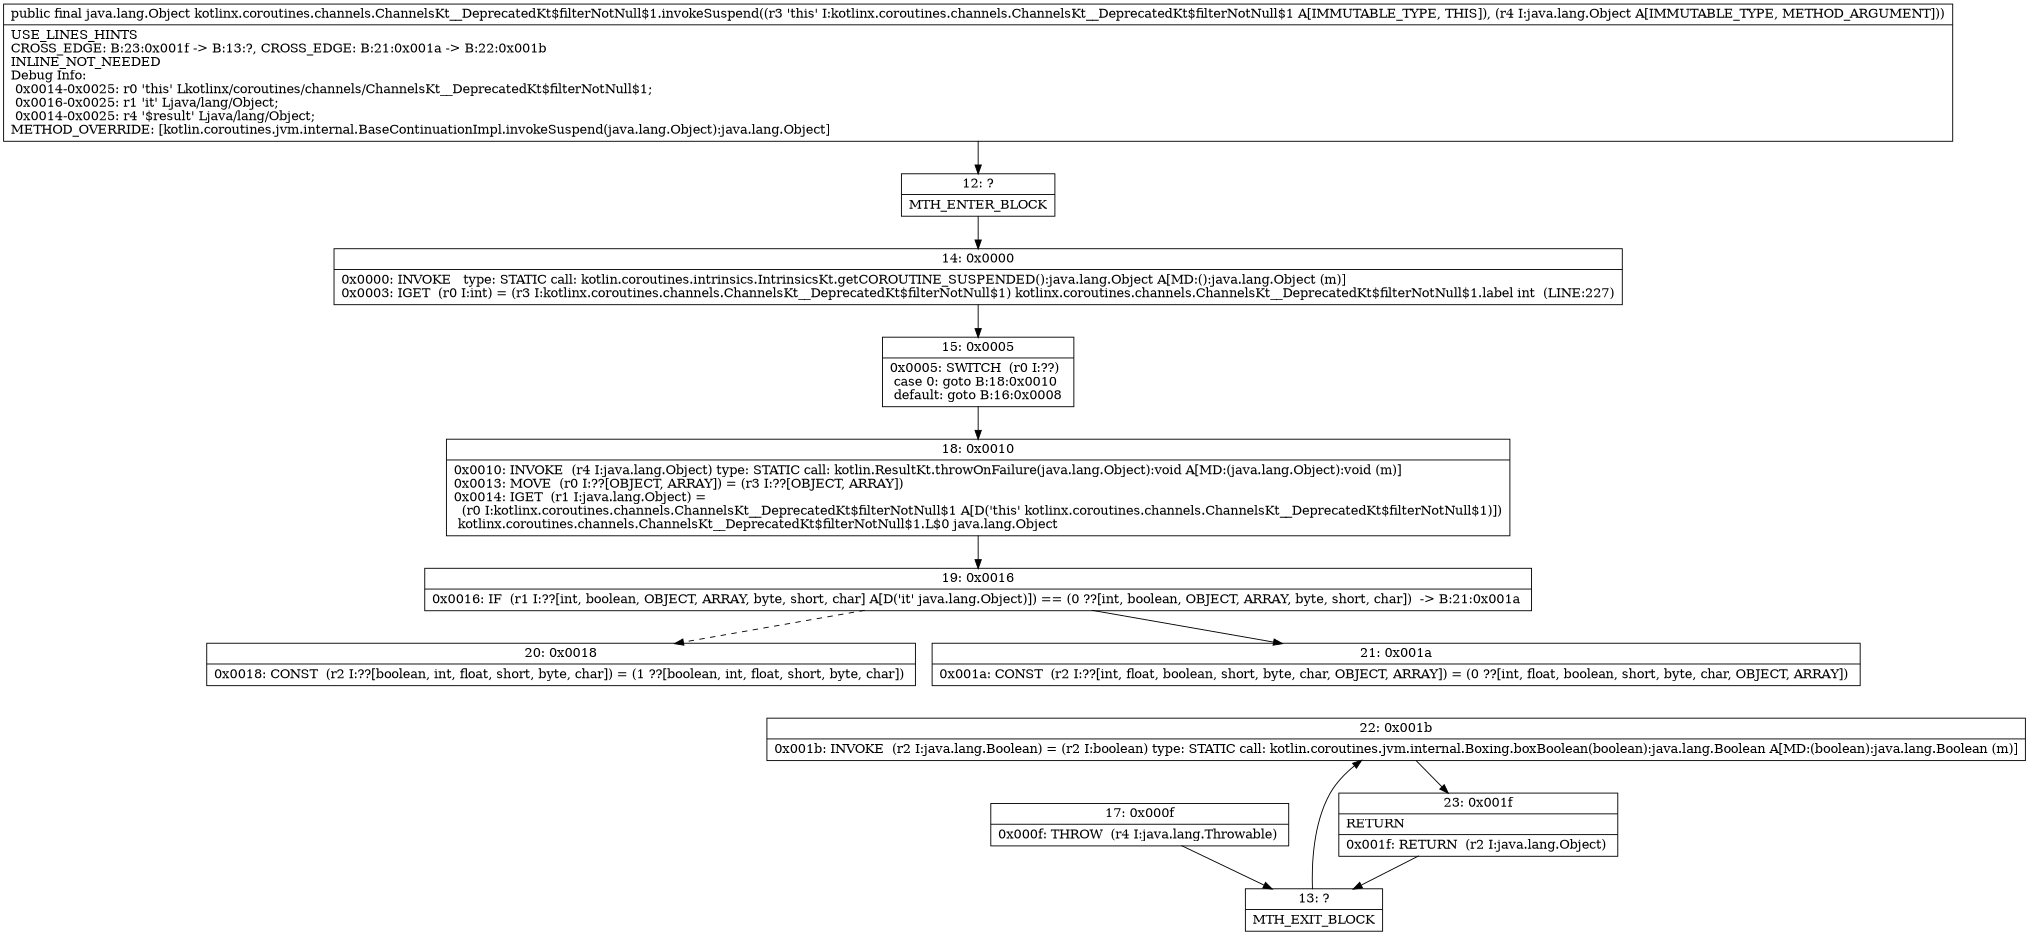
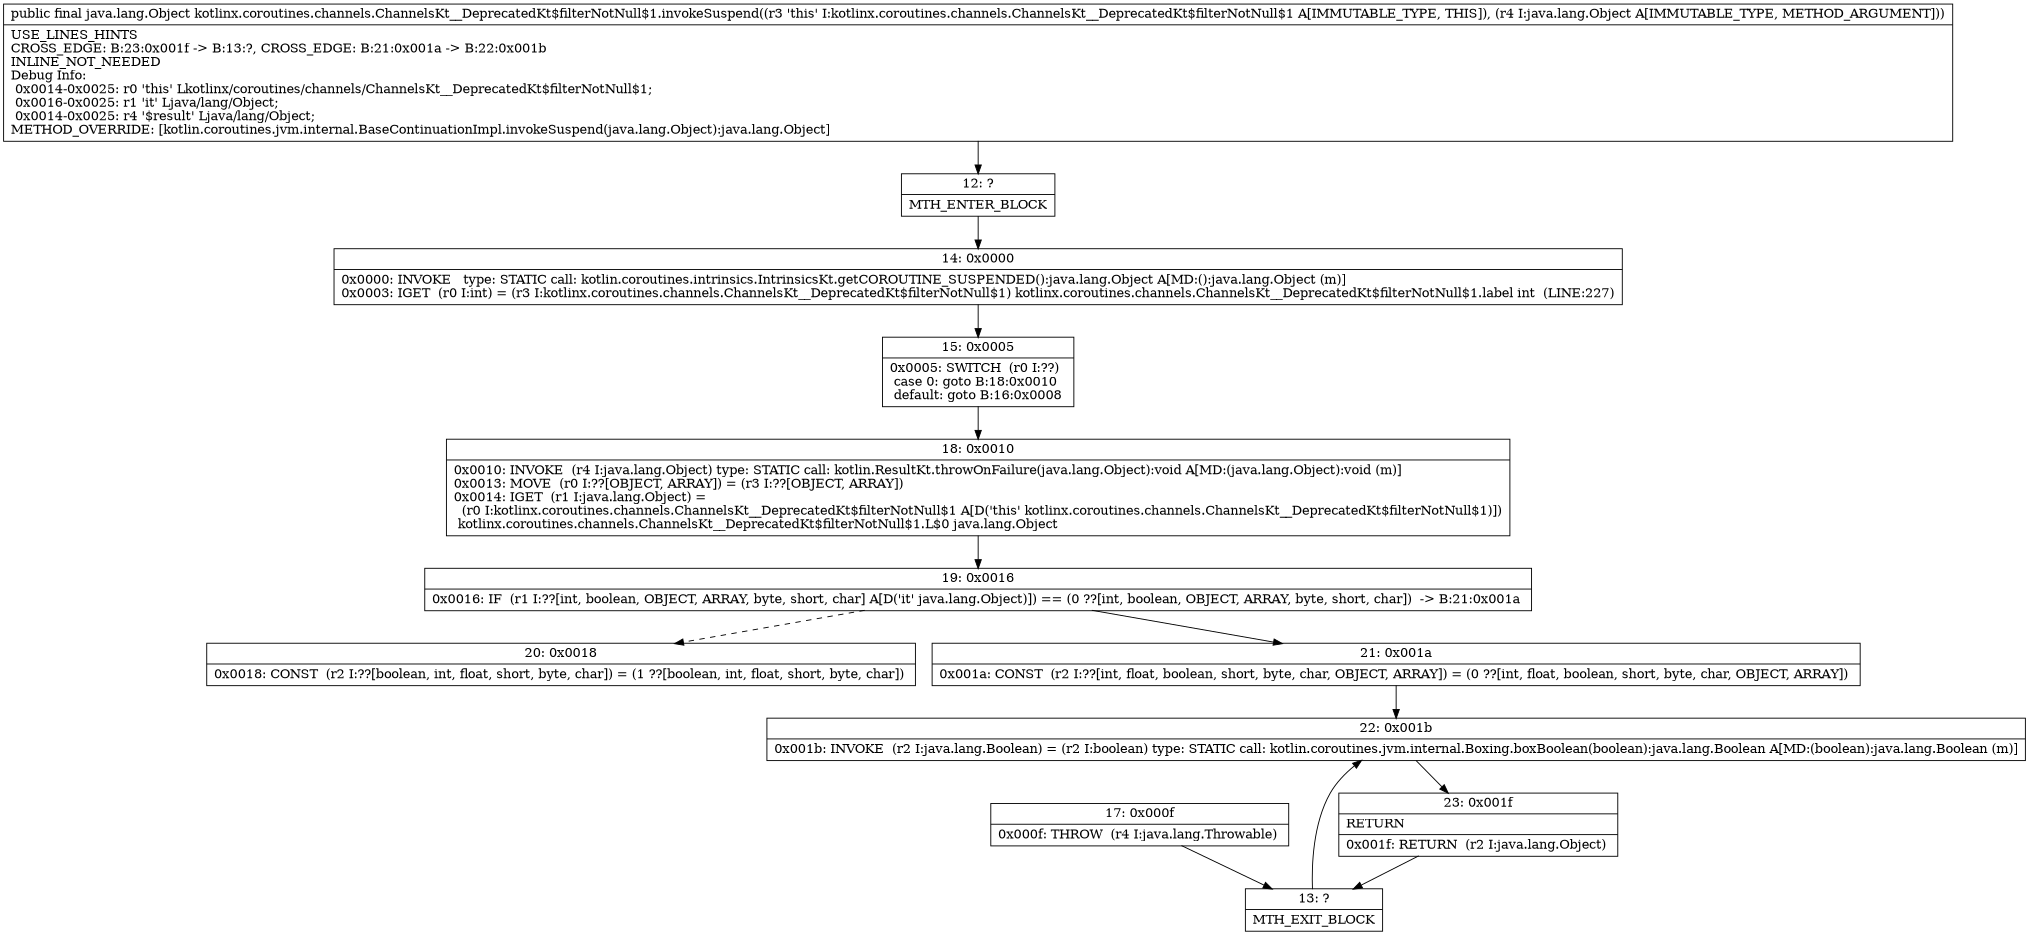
none -> (1396, 697)
